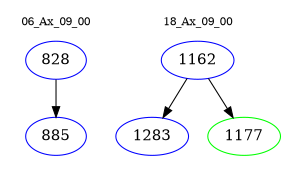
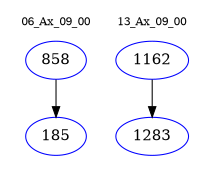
(198, 23) -> (152, 23)
(56, 60) -> (56, 60)
(56, 136) -> (56, 136)
(244, 136) -> none
